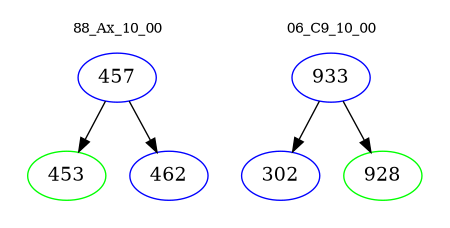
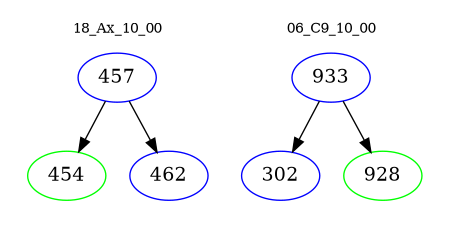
(118, 29) -> (118, 29)
(67, 176) -> (67, 176)
